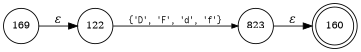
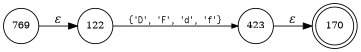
(21, 26) -> (21, 26)
(256, 26) -> (256, 26)
(335, 26) -> (335, 26)
